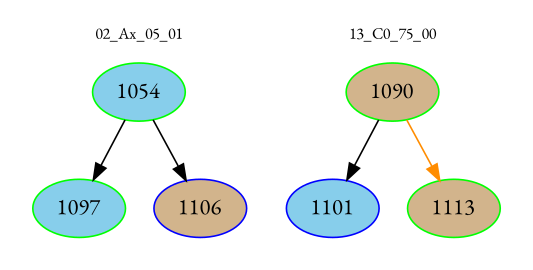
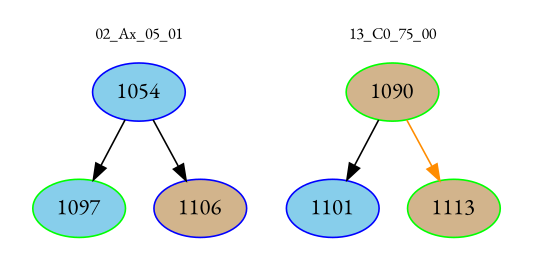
(139, 92) -> (139, 92)
